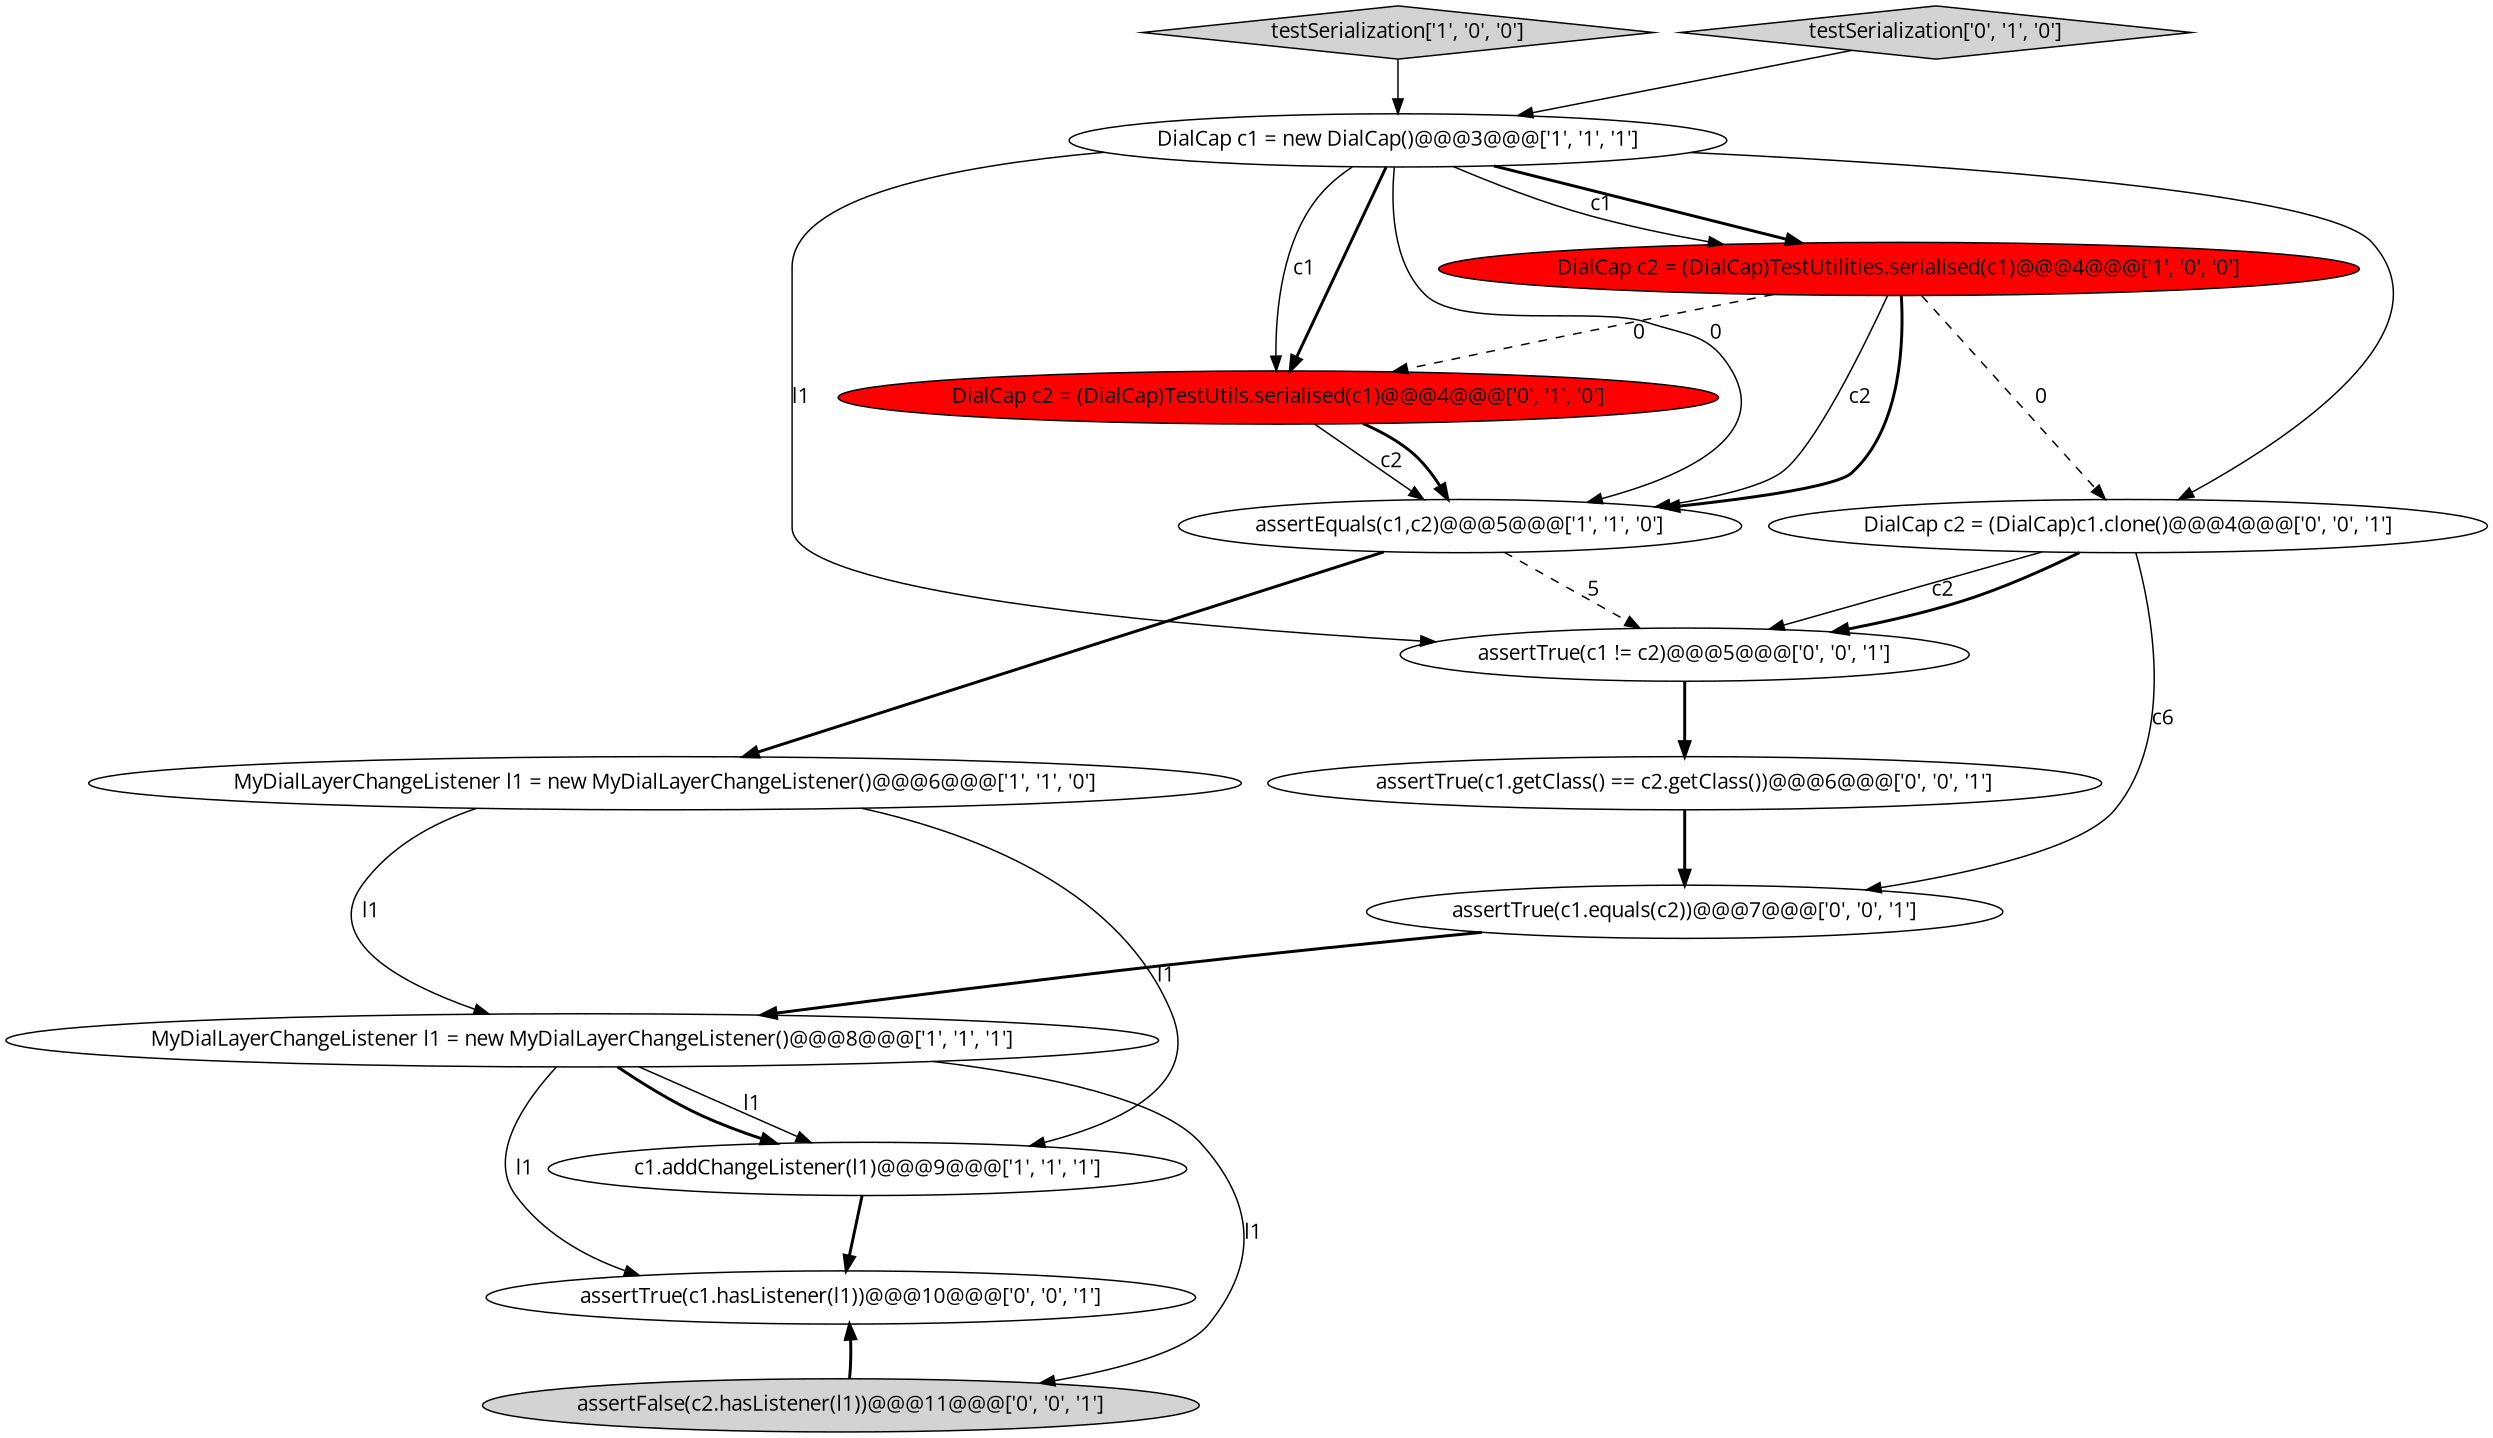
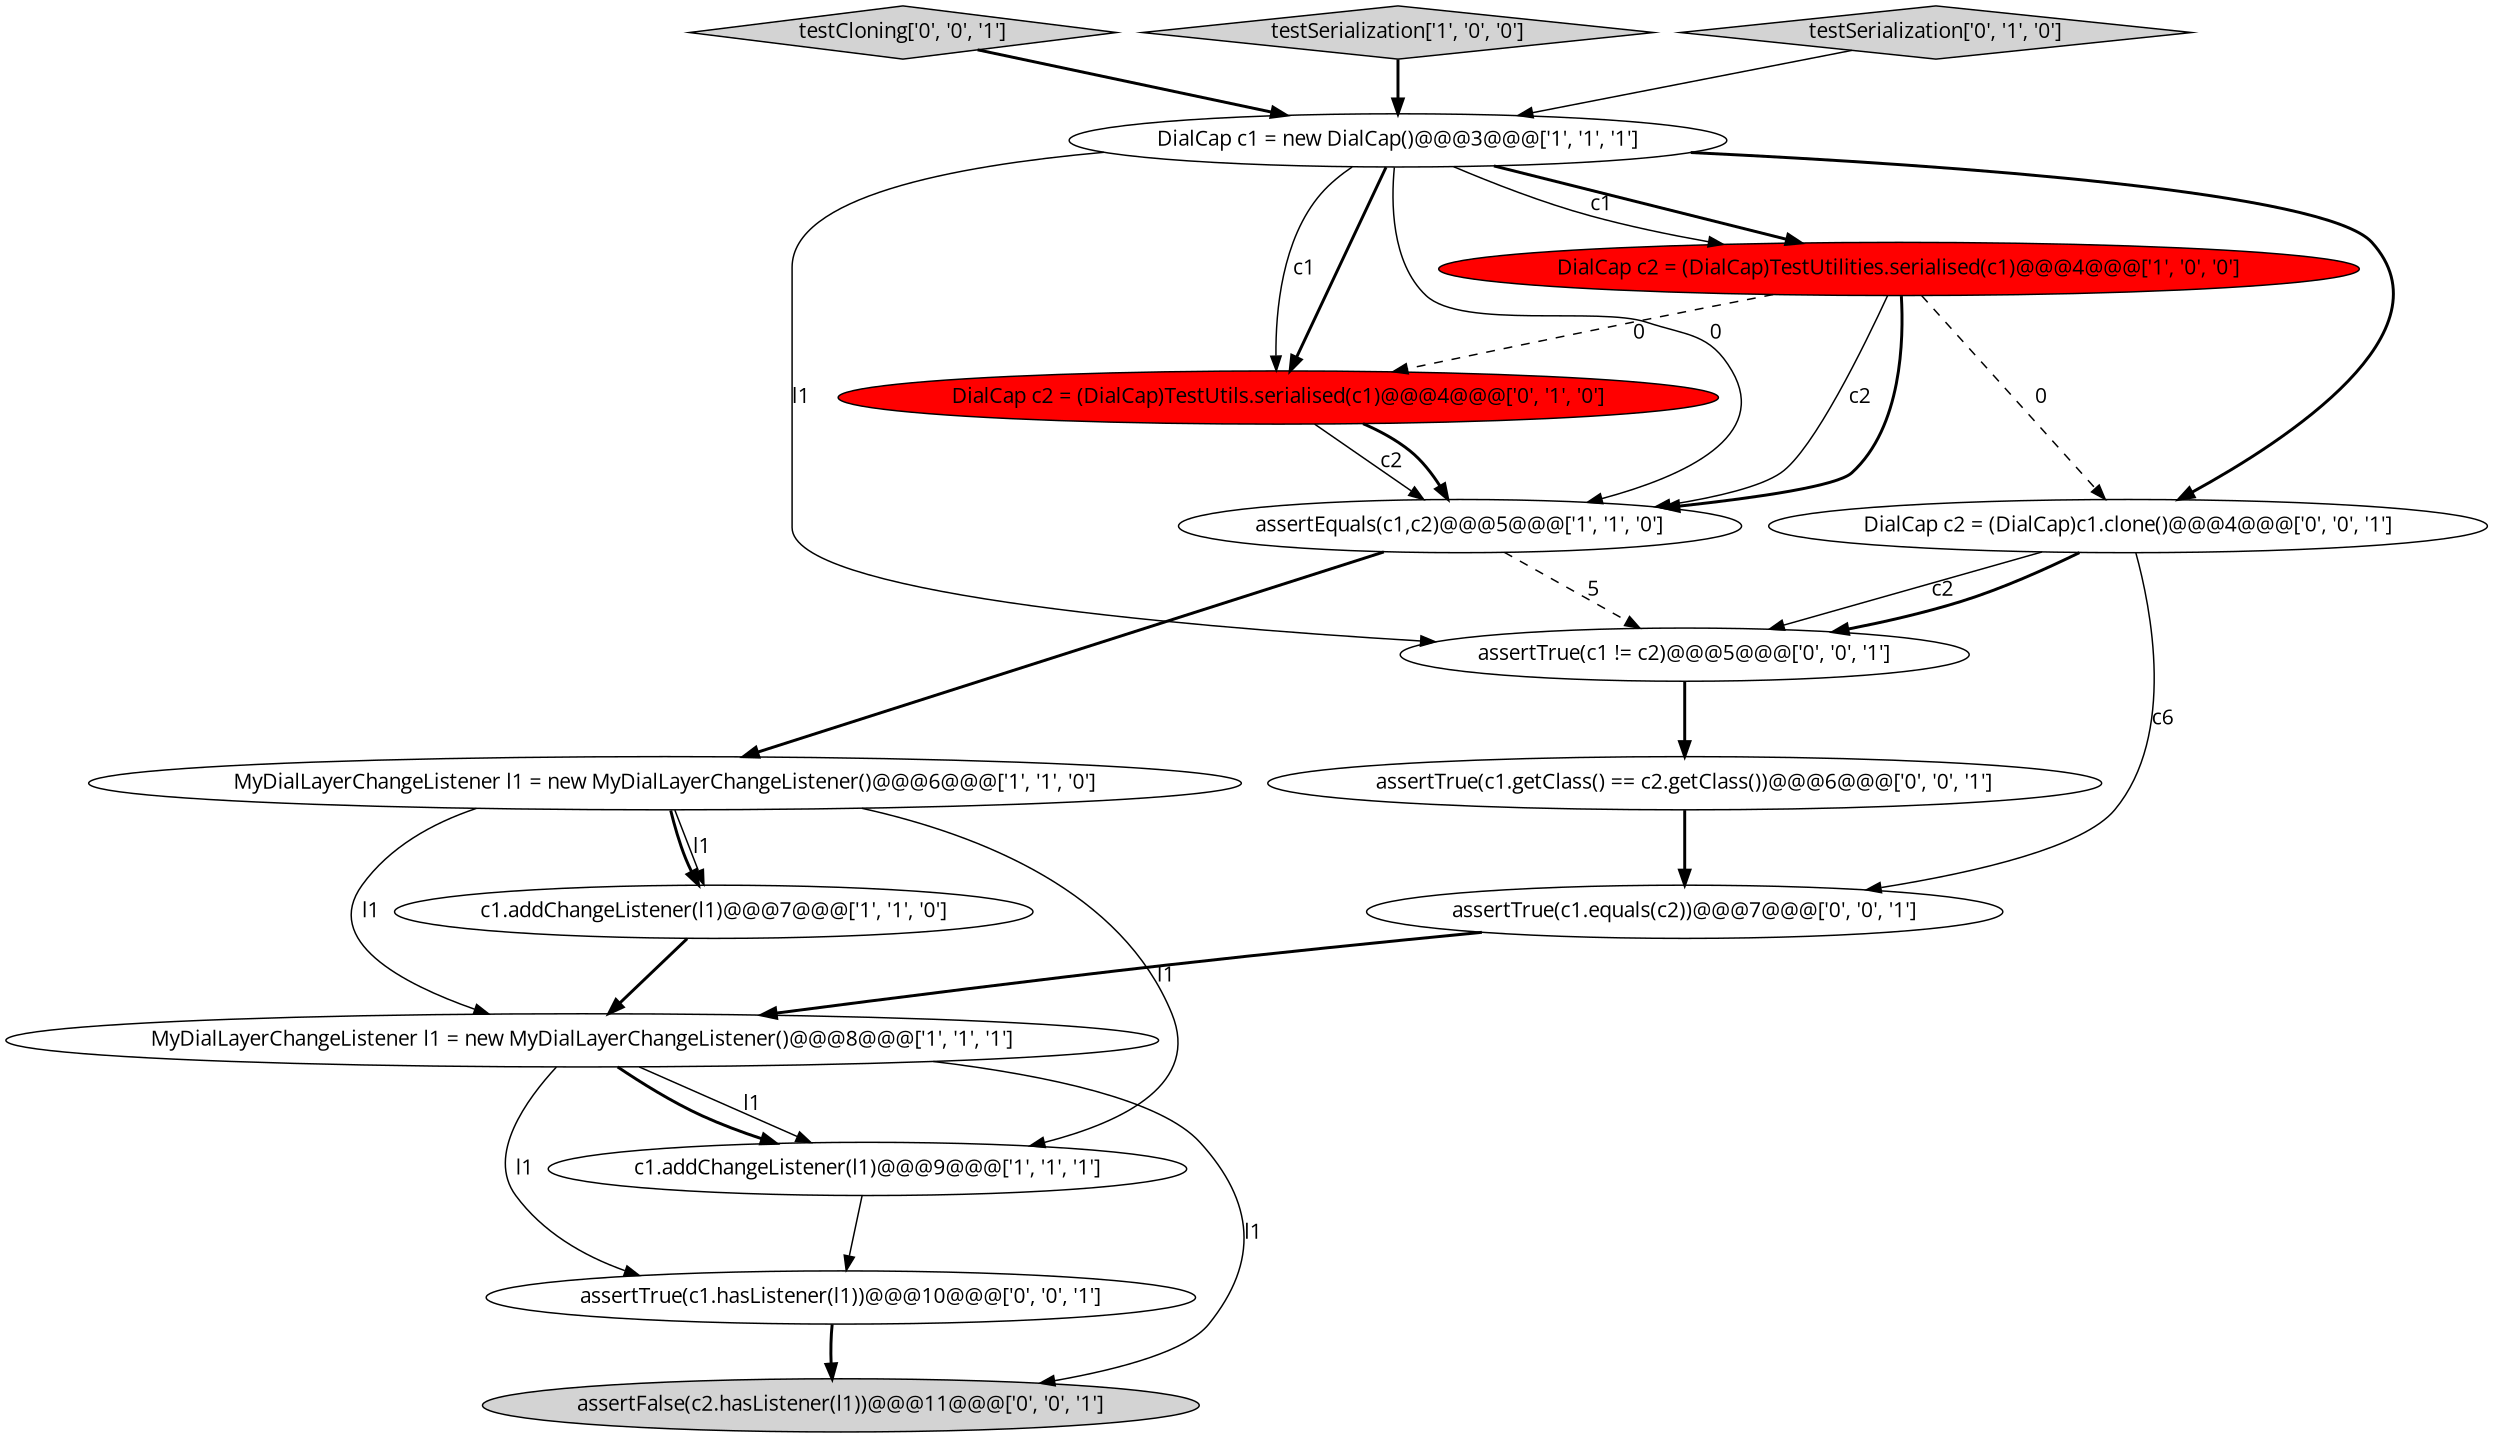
none -> (903, 33)
(1398, 79) -> (1398, 79)
(2209, 196) -> (2209, 196)
none -> (714, 912)
(856, 1226) -> (856, 1226)
(851, 1359) -> (831, 1344)
